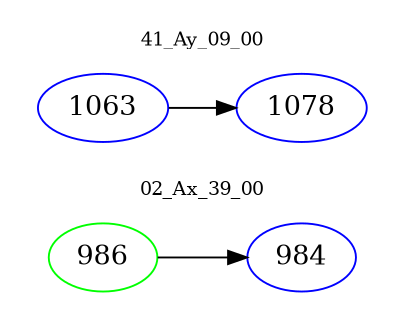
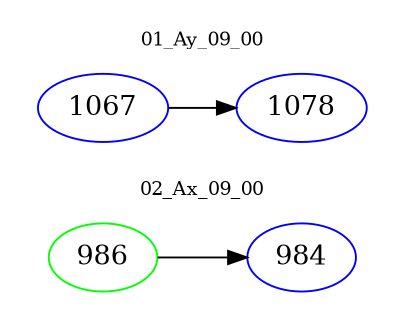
(202, 41) -> (202, 41)
(103, 108) -> (103, 108)
(202, 190) -> (202, 190)
